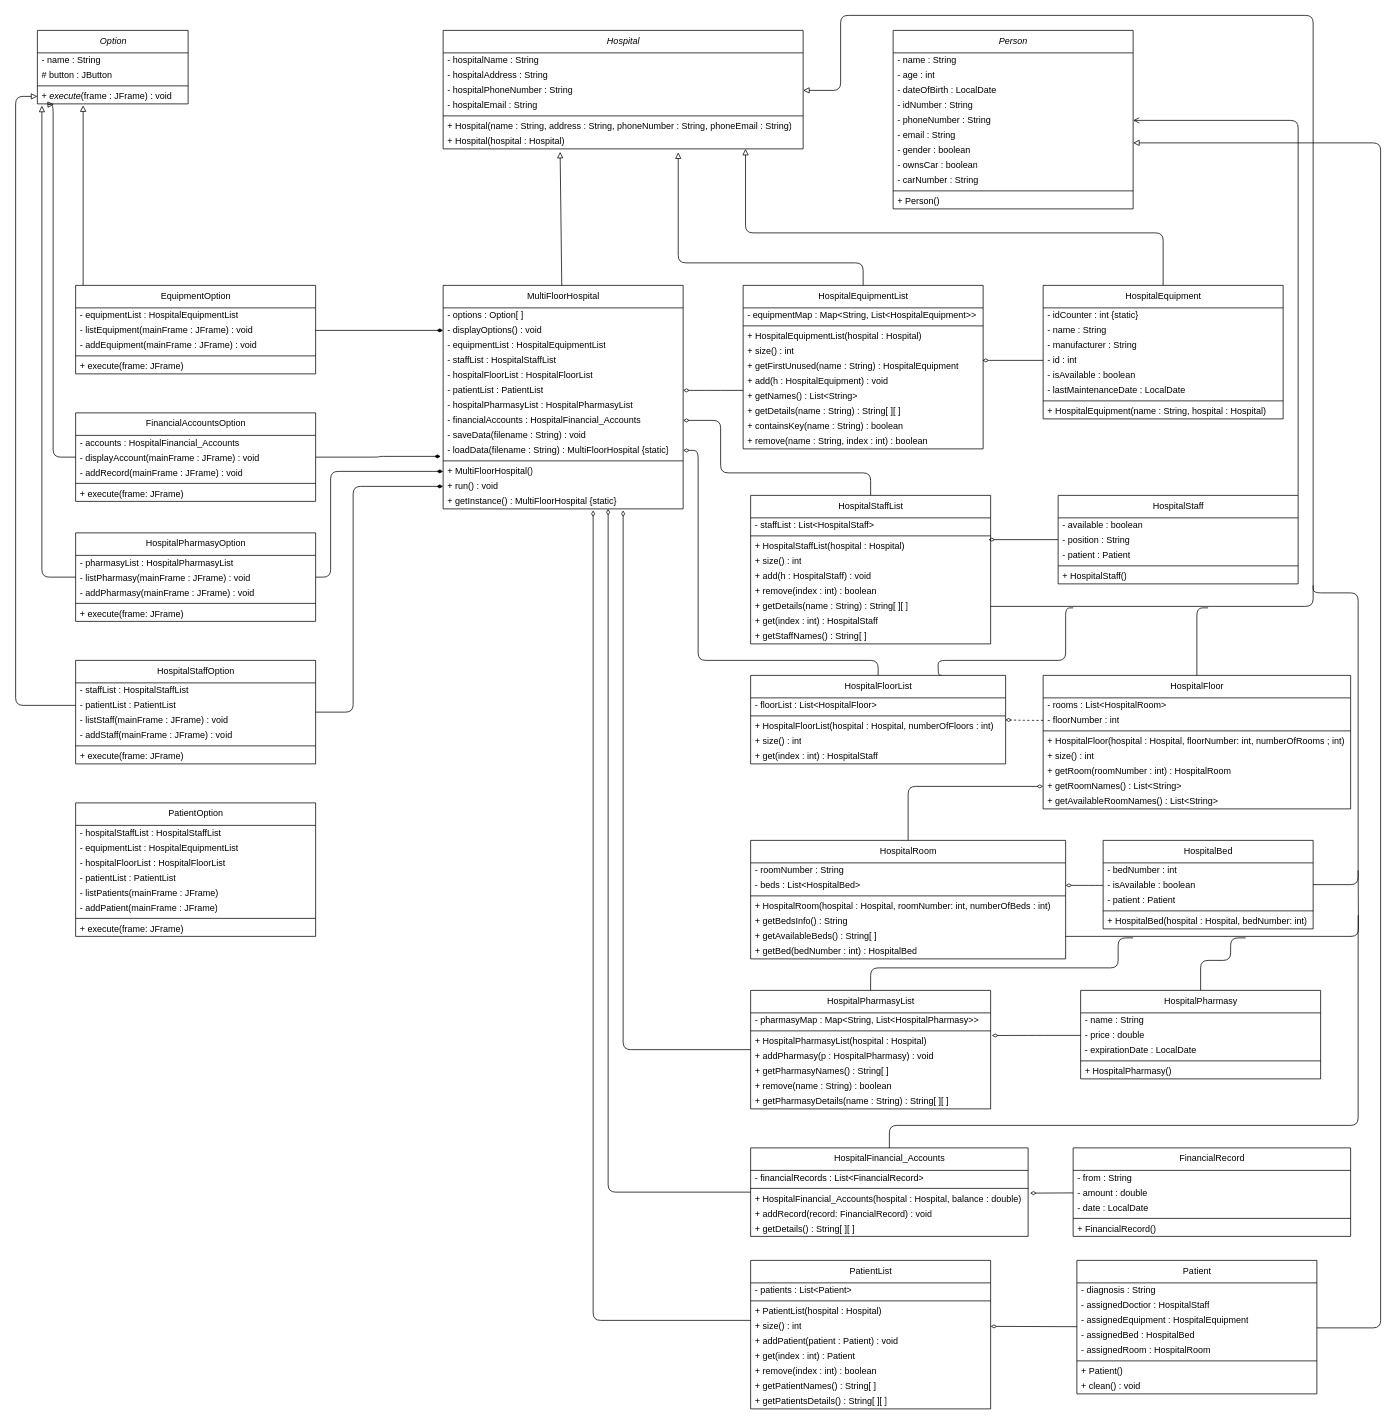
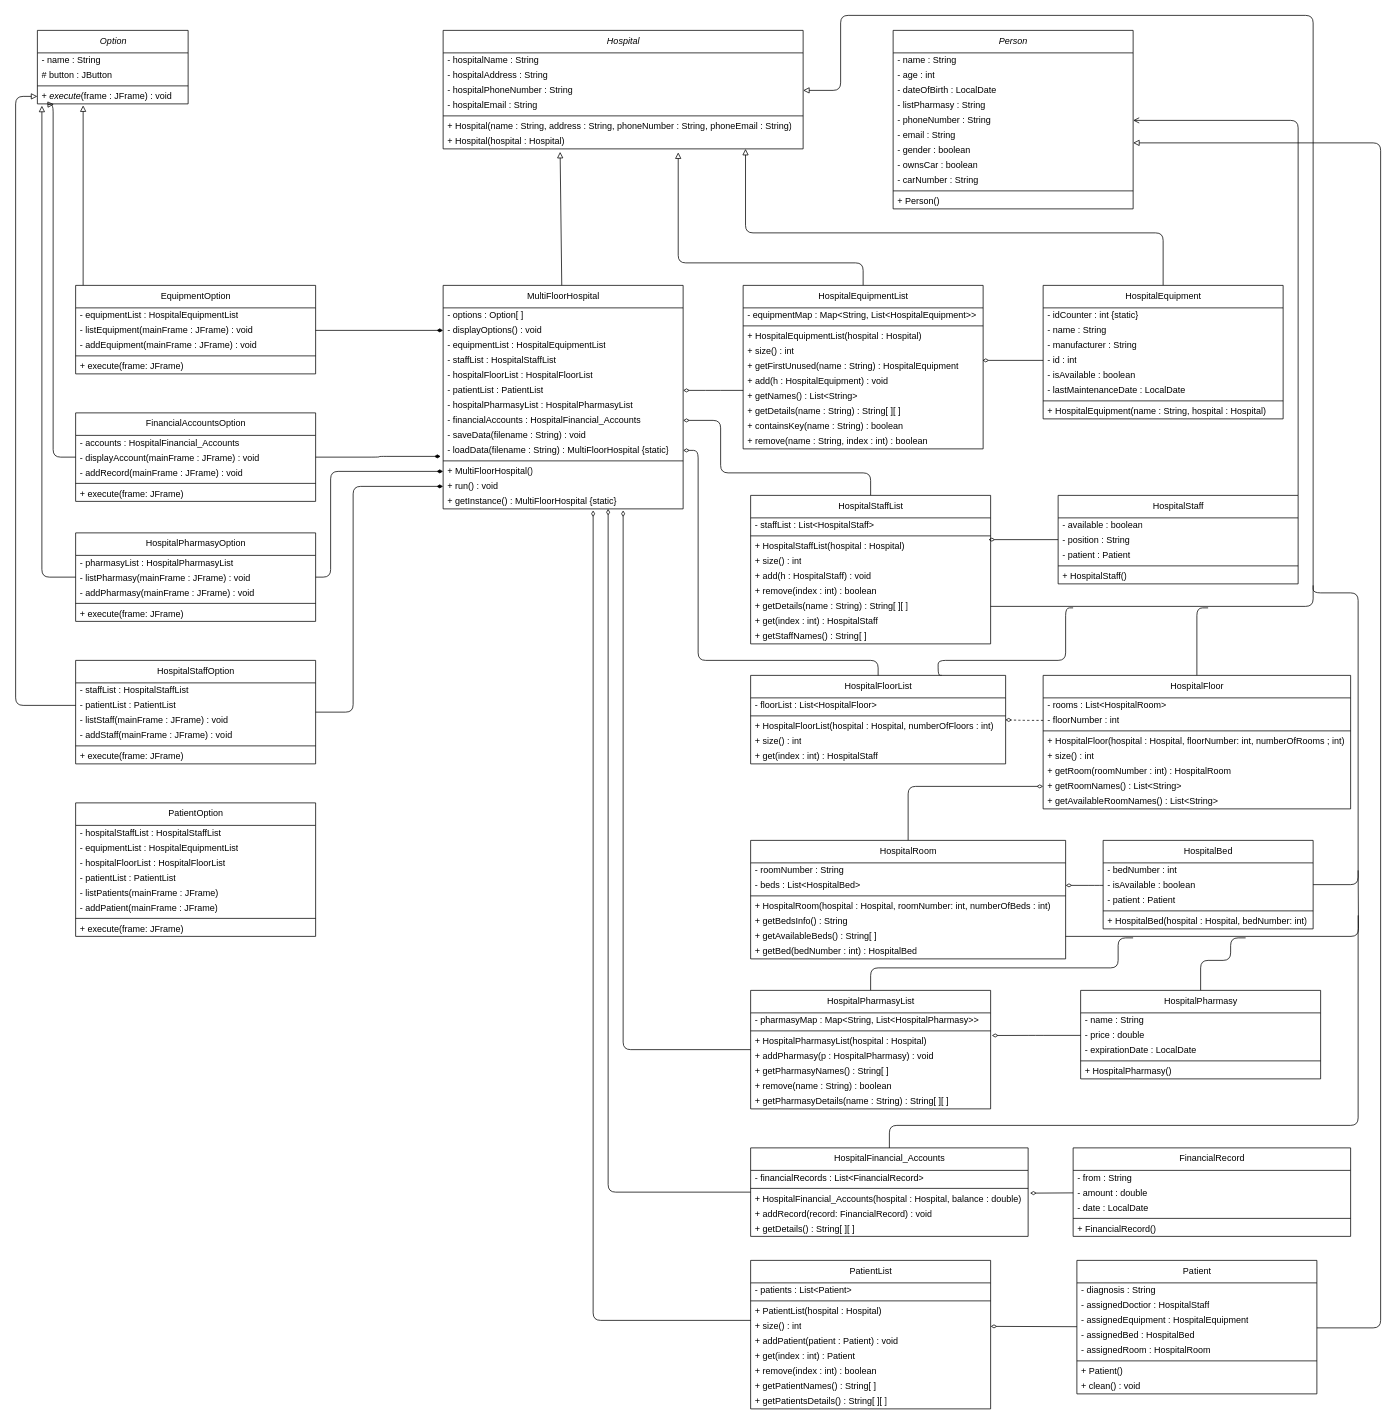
(938, 105) -> (947, 105)
